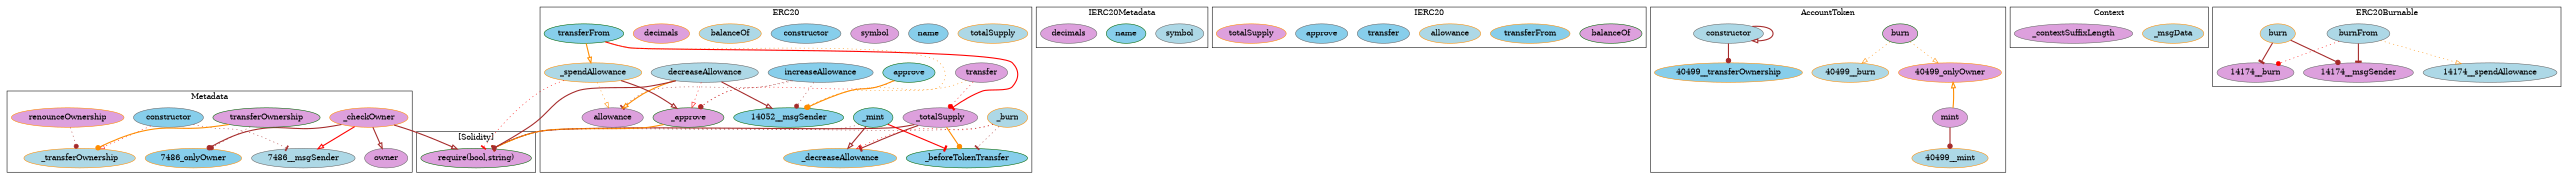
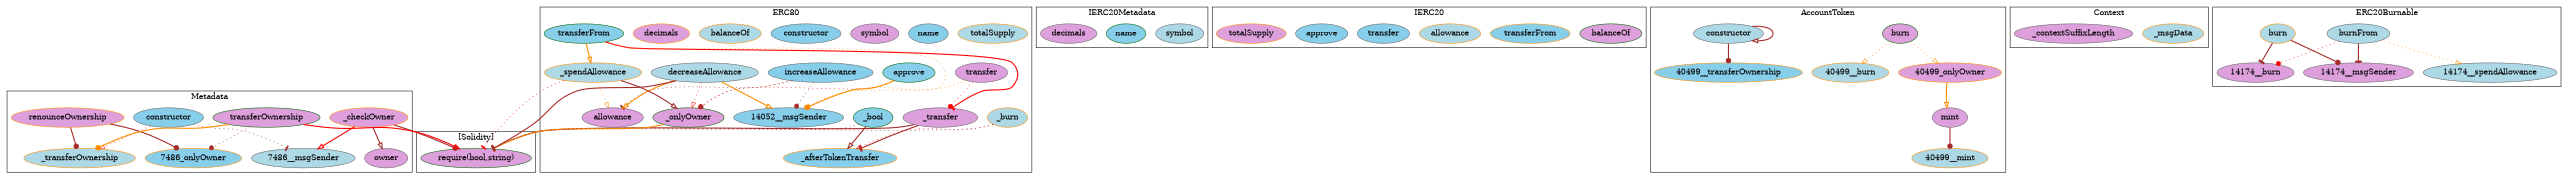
(786, 13) -> (786, 13)
(744, 94) -> (744, 94)
(1954, 98) -> (1946, 92)
(688, 118) -> (688, 118)
(789, 118) -> (789, 118)
(873, 118) -> (873, 118)
(940, 118) -> (940, 118)
none -> (381, 127)
(275, 128) -> (146, 134)
(743, 129) -> (743, 129)
(424, 135) -> (424, 135)
(73, 136) -> (73, 136)
(840, 158) -> (840, 158)
(967, 158) -> none
